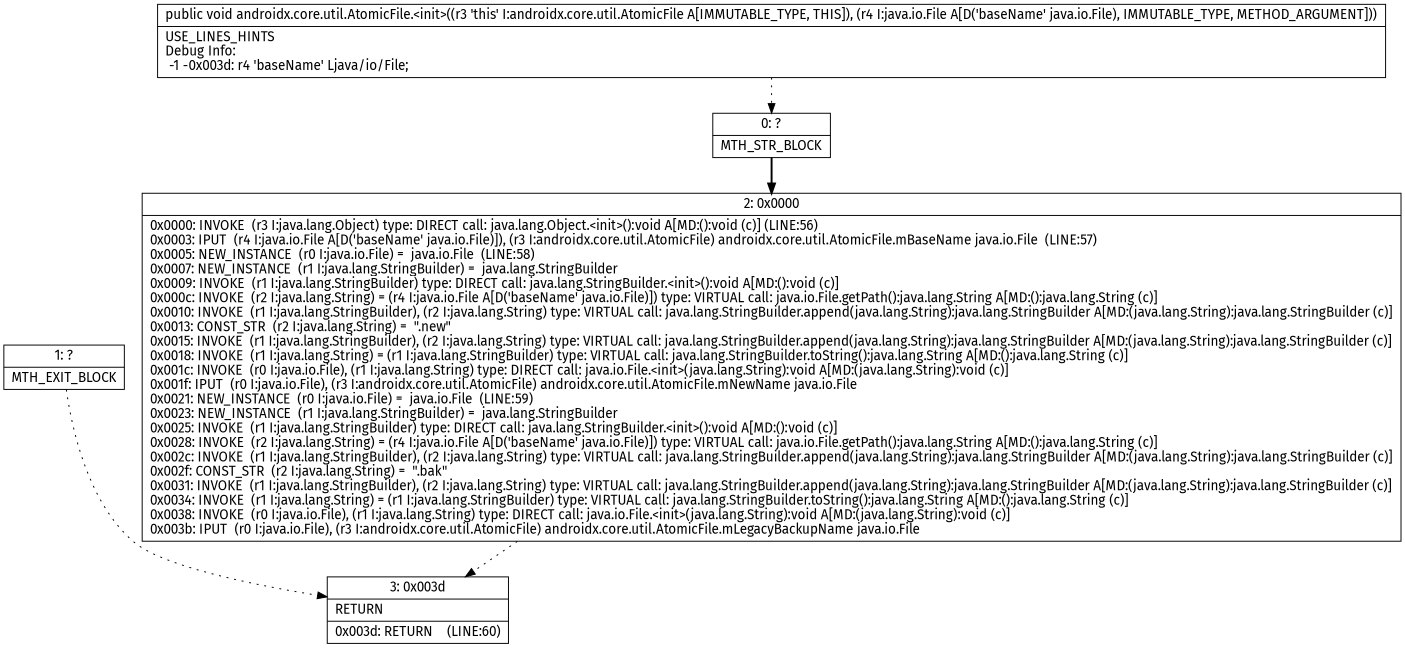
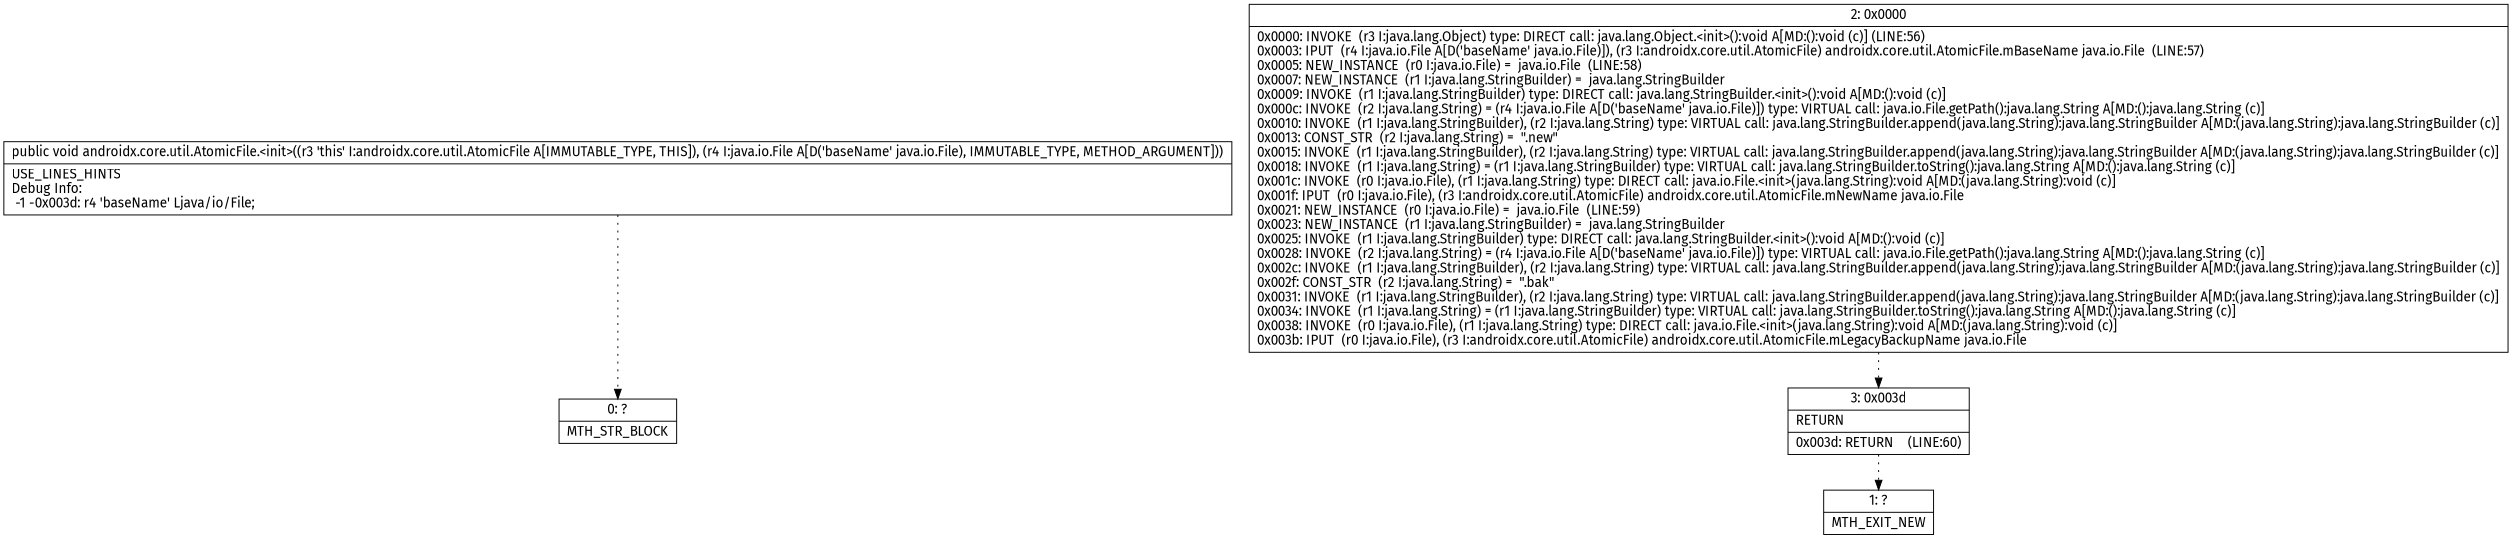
(772, 171) -> none
(64, 378) -> (1879, 523)
(143, 548) -> (1879, 467)
